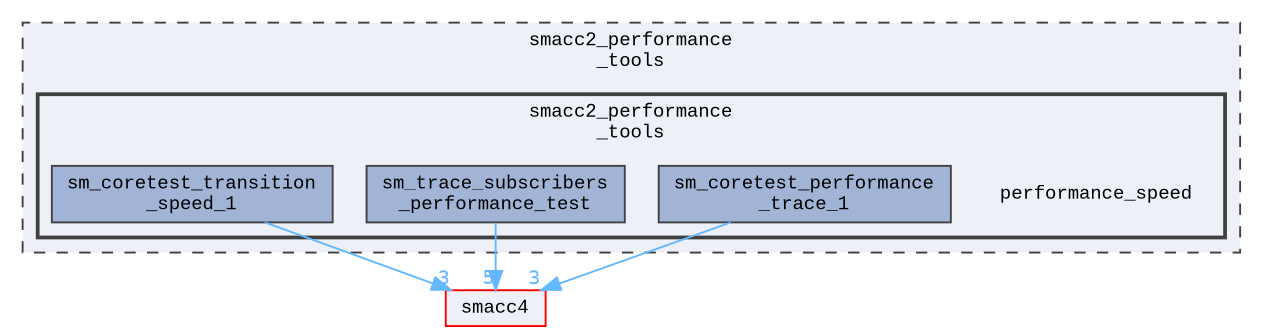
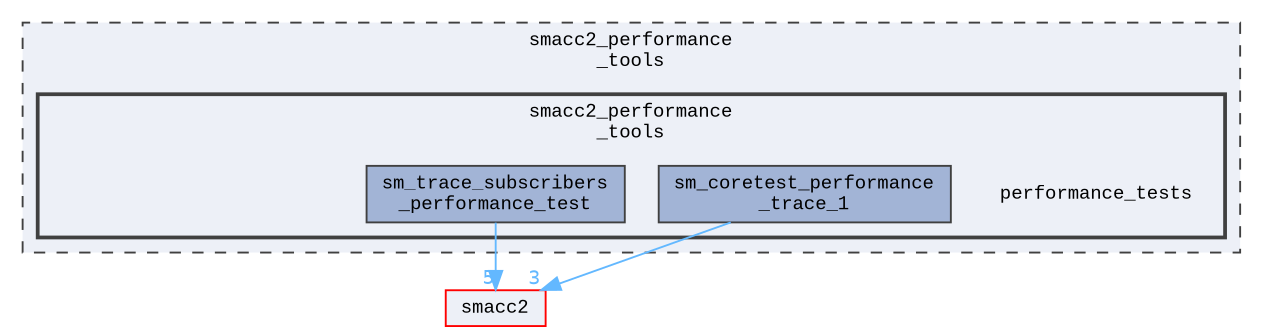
(192, 194) -> none
(1097, 194) -> (1097, 194)
(496, 308) -> (496, 308)
